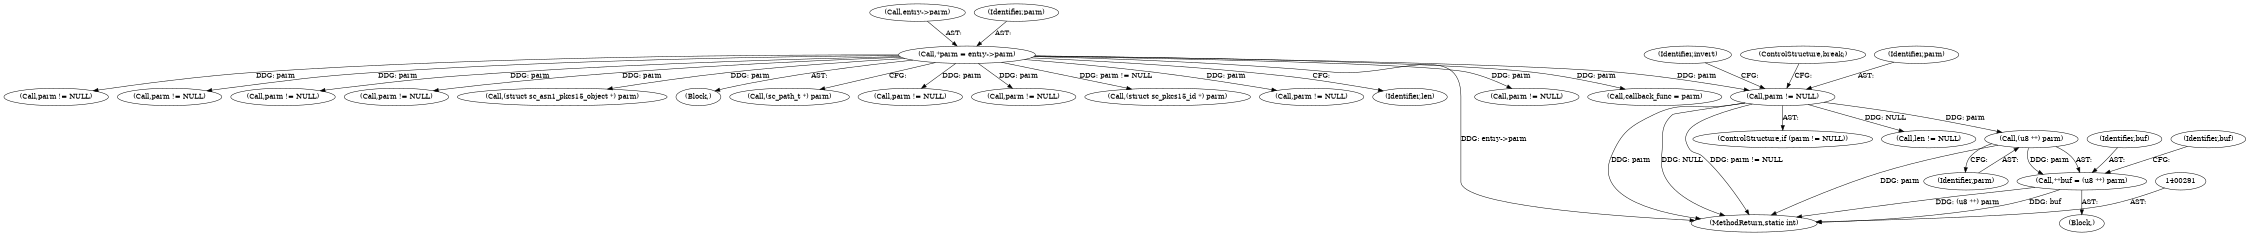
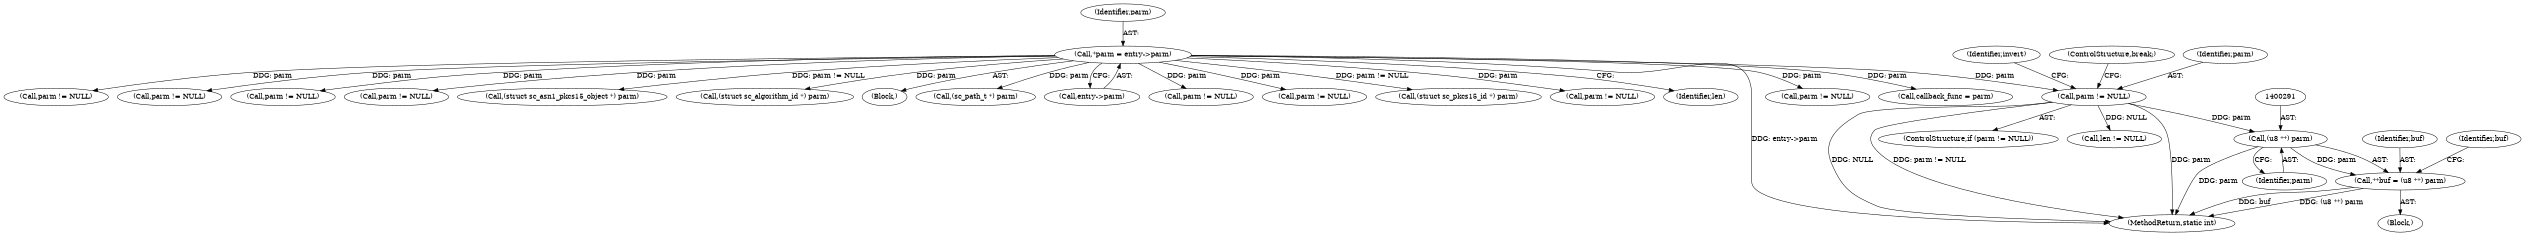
none -> (1093, 71)
(750, 76) -> (828, 76)
(899, 76) -> (1069, 76)
none -> (765, 97)
(1994, 215) -> (2281, 116)
